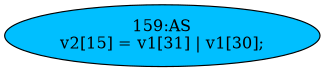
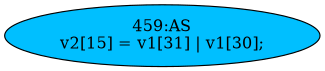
(162, 36) -> (162, 36)
